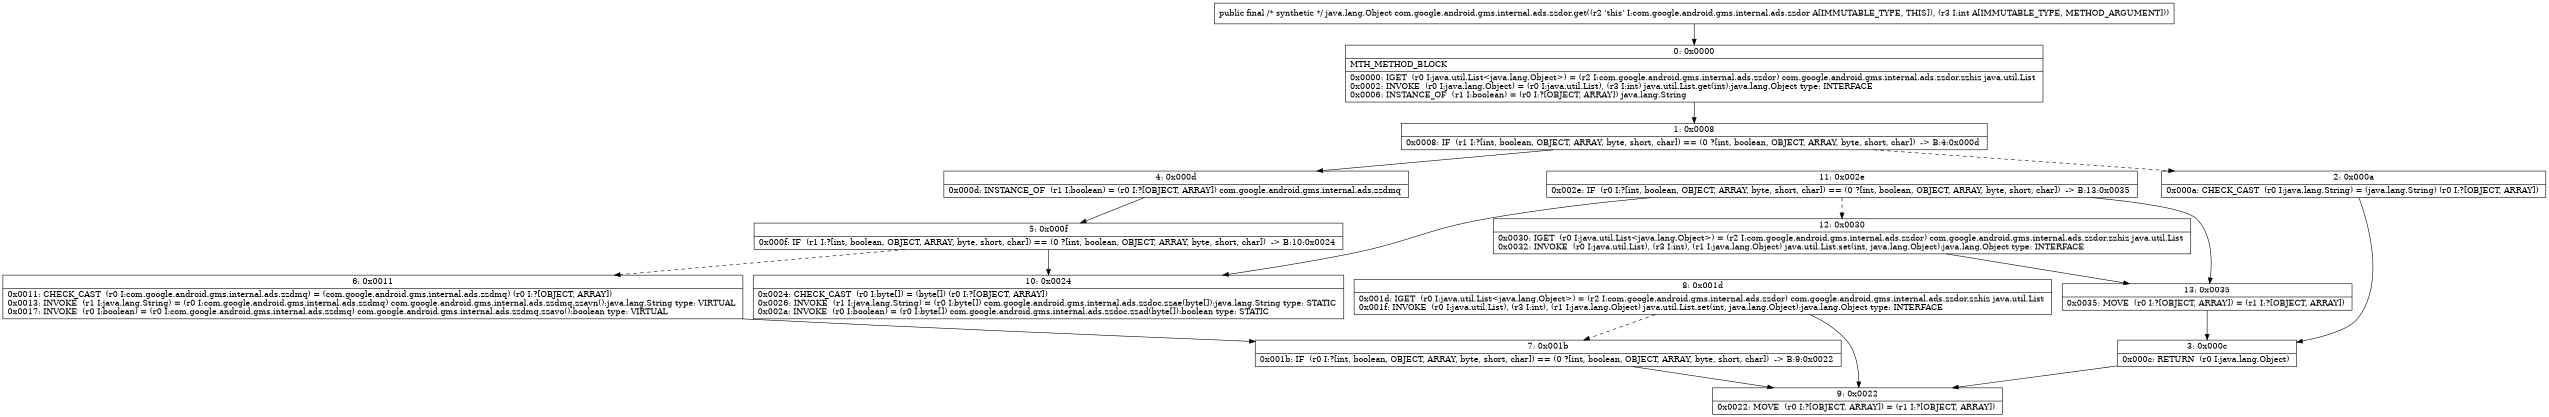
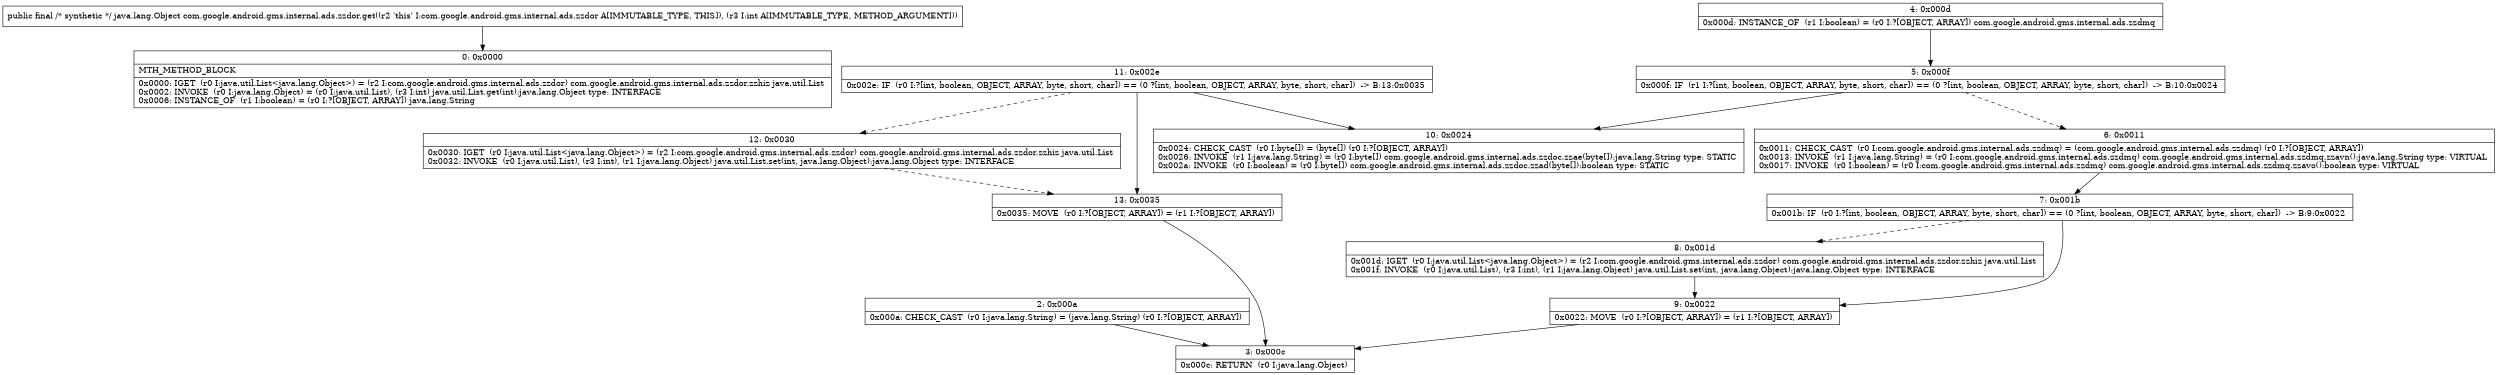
(1694, 137) -> none
(2035, 268) -> (966, 181)
(1622, 326) -> (1896, 231)
(2038, 376) -> (1469, 336)
